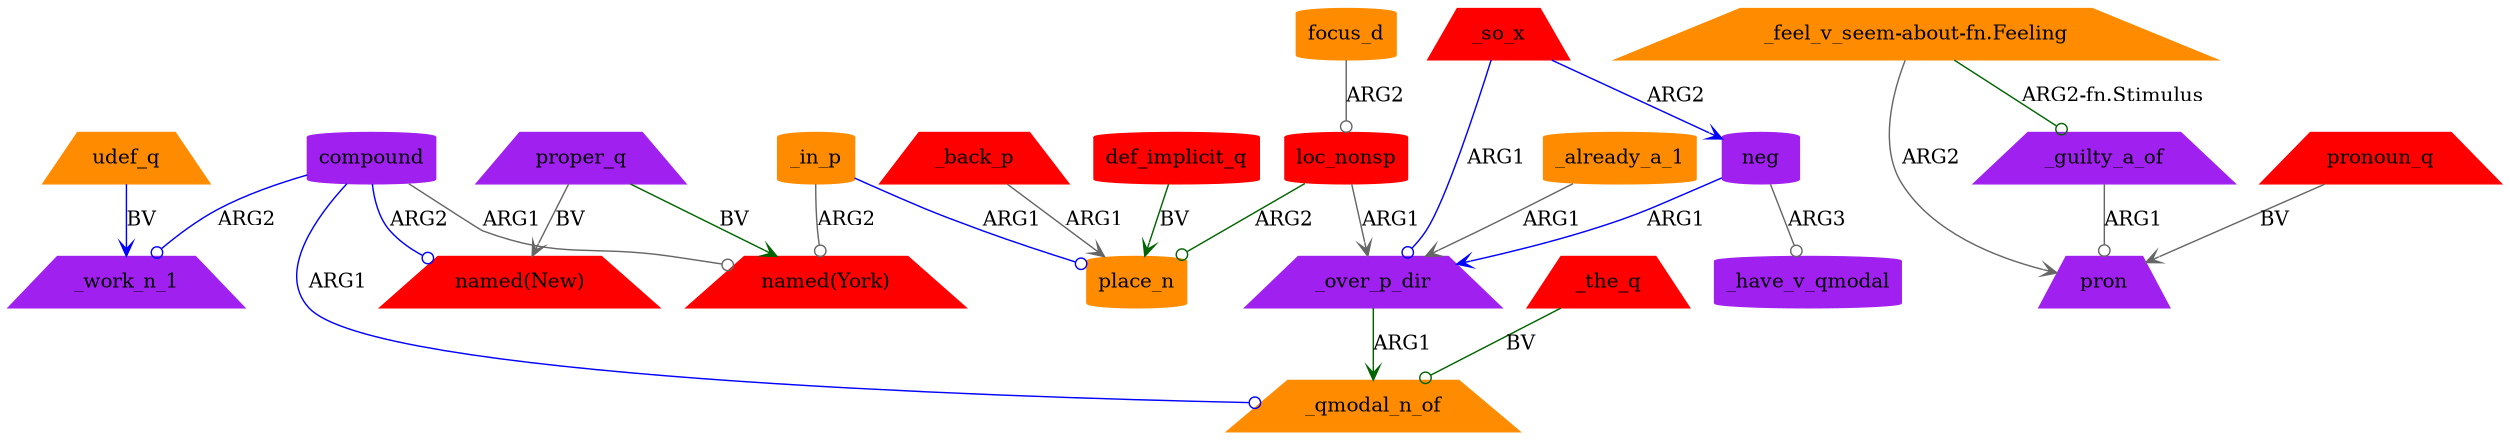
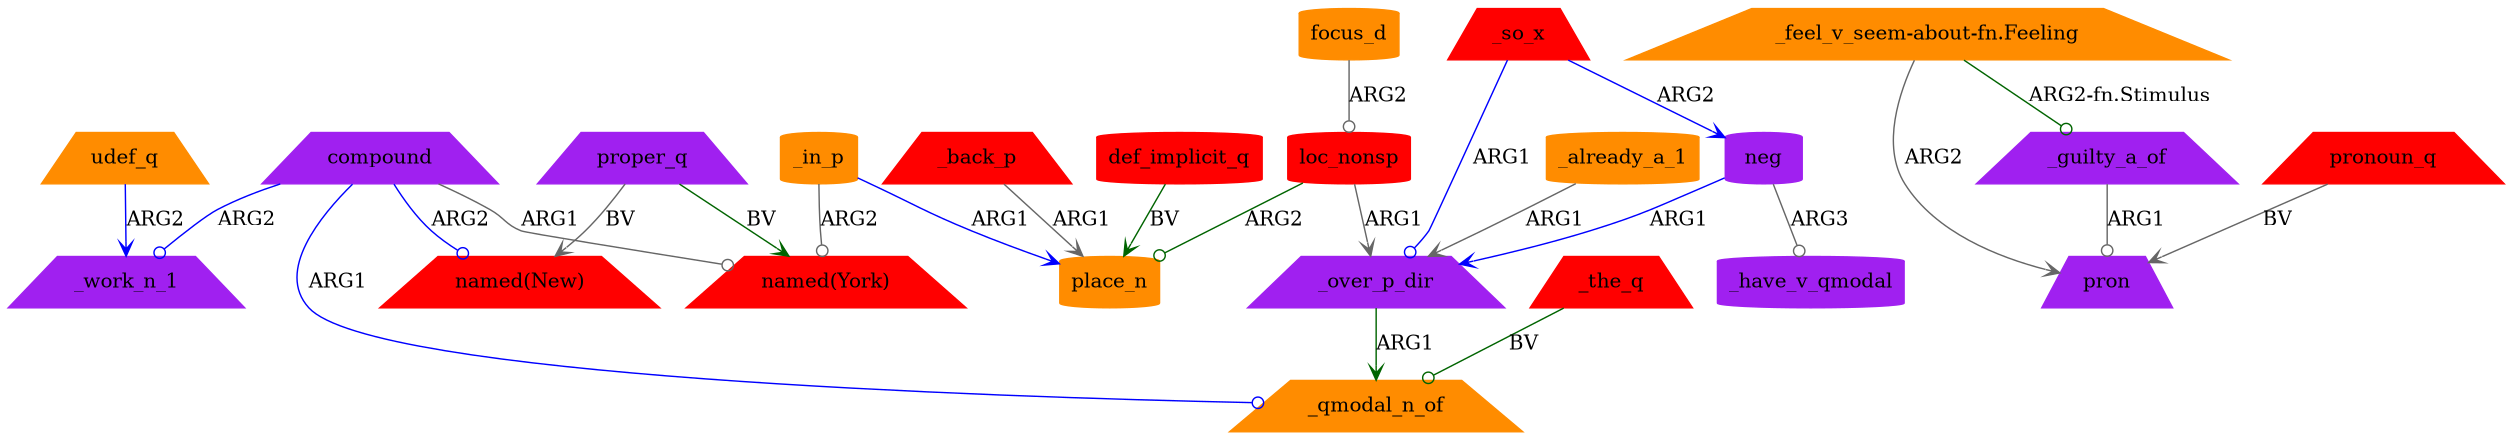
(372, 158) -> (380, 158)
(141, 220) -> (156, 220)
(964, 224) -> (950, 222)
